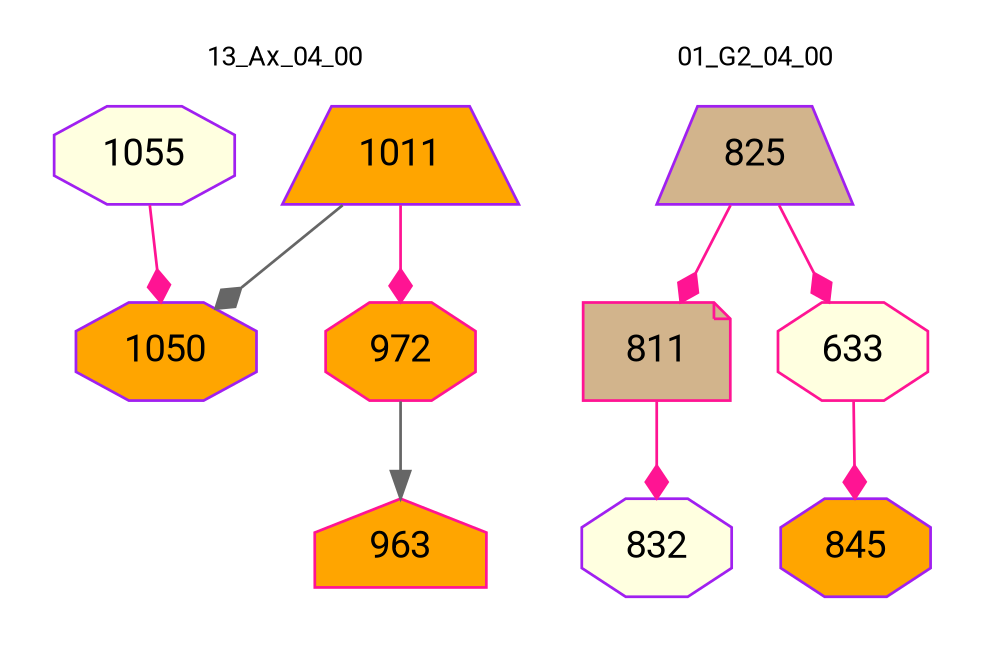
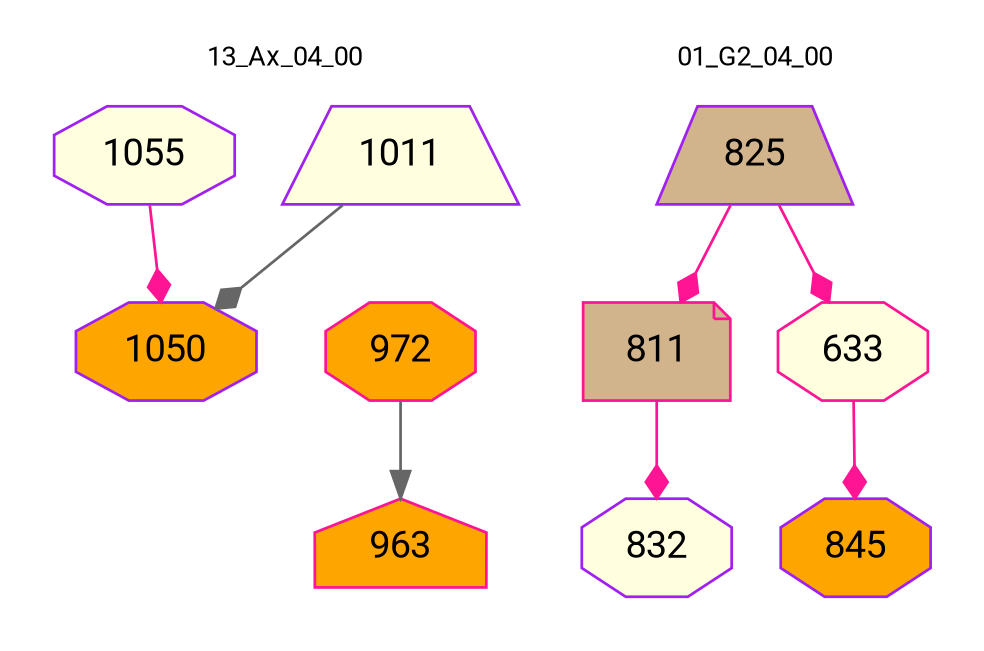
(401, 155) -> (401, 155)
(401, 237) -> none
